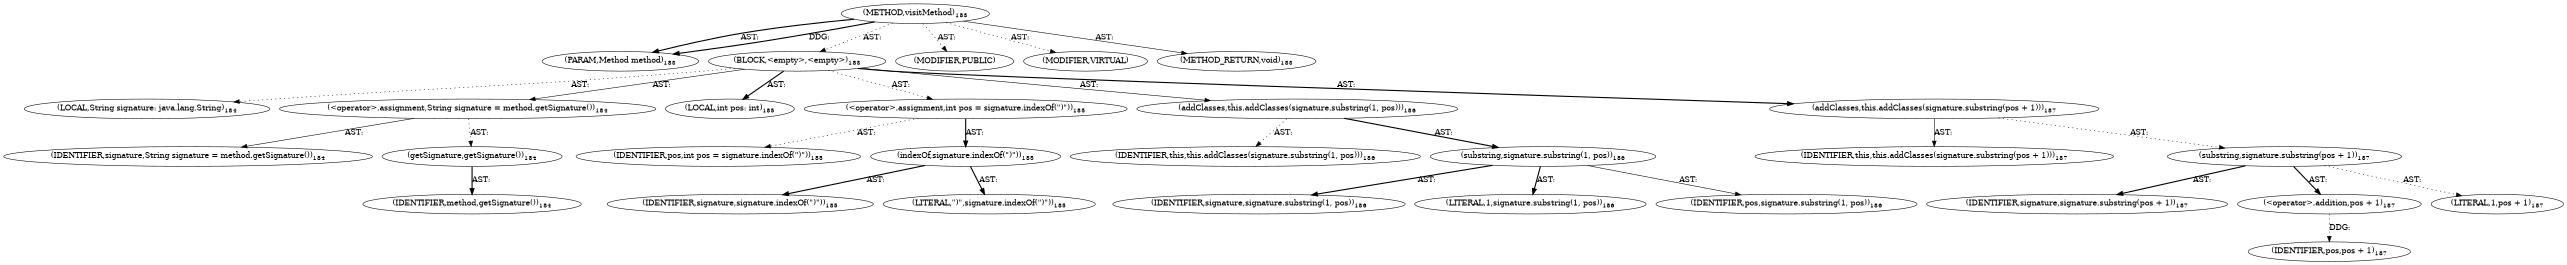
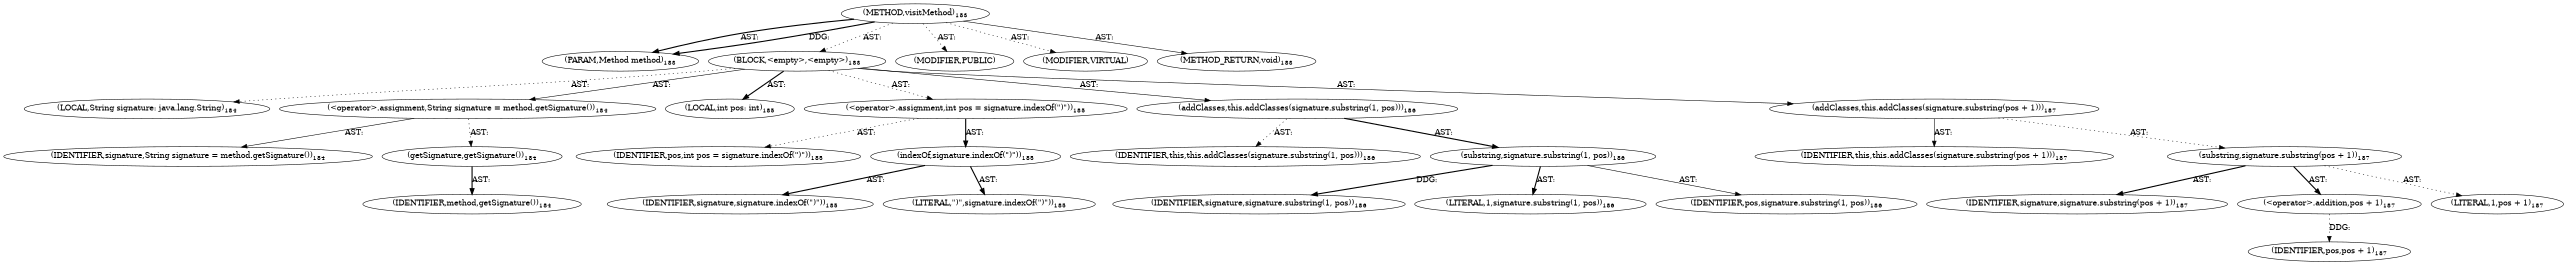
(1323, 88) -> (1323, 88)
(1428, 180) -> (1428, 180)
